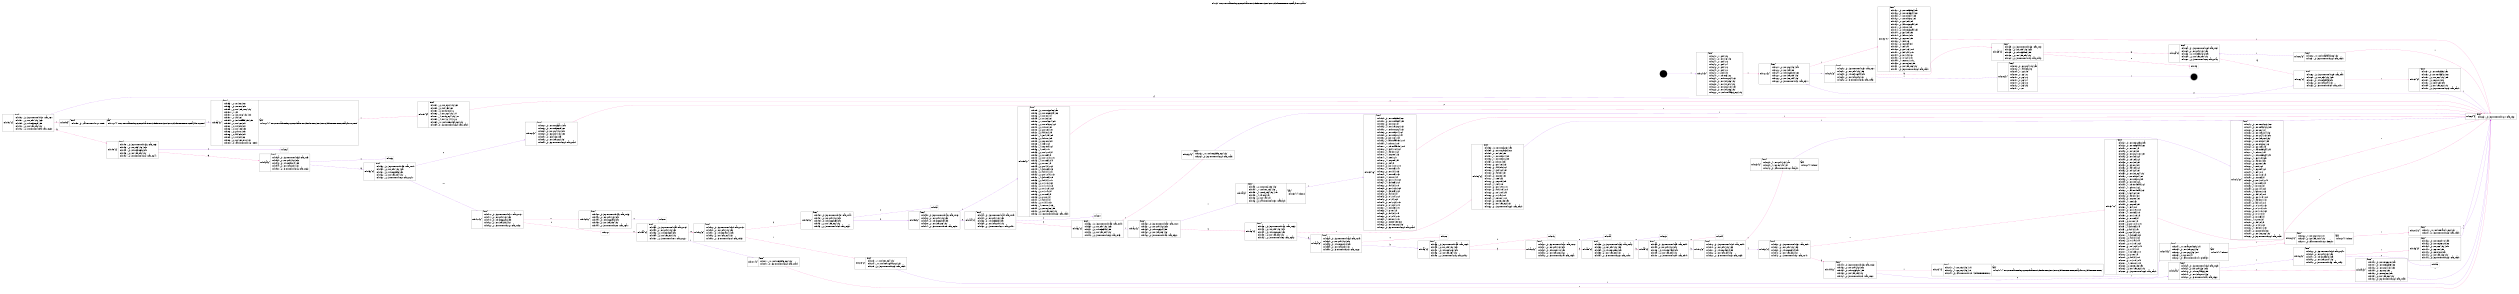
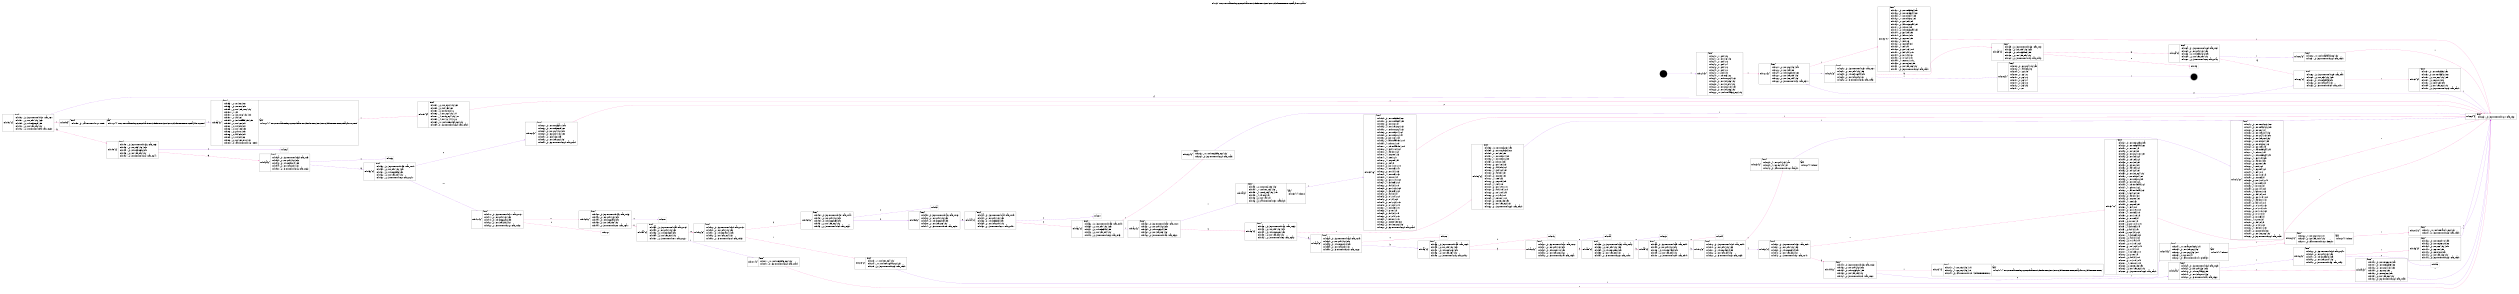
(2257, 55) -> (2256, 58)
(1044, 162) -> none
(623, 233) -> (634, 226)
